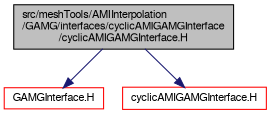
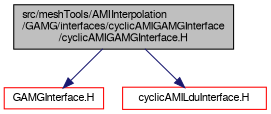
(194, 98) -> (194, 98)
